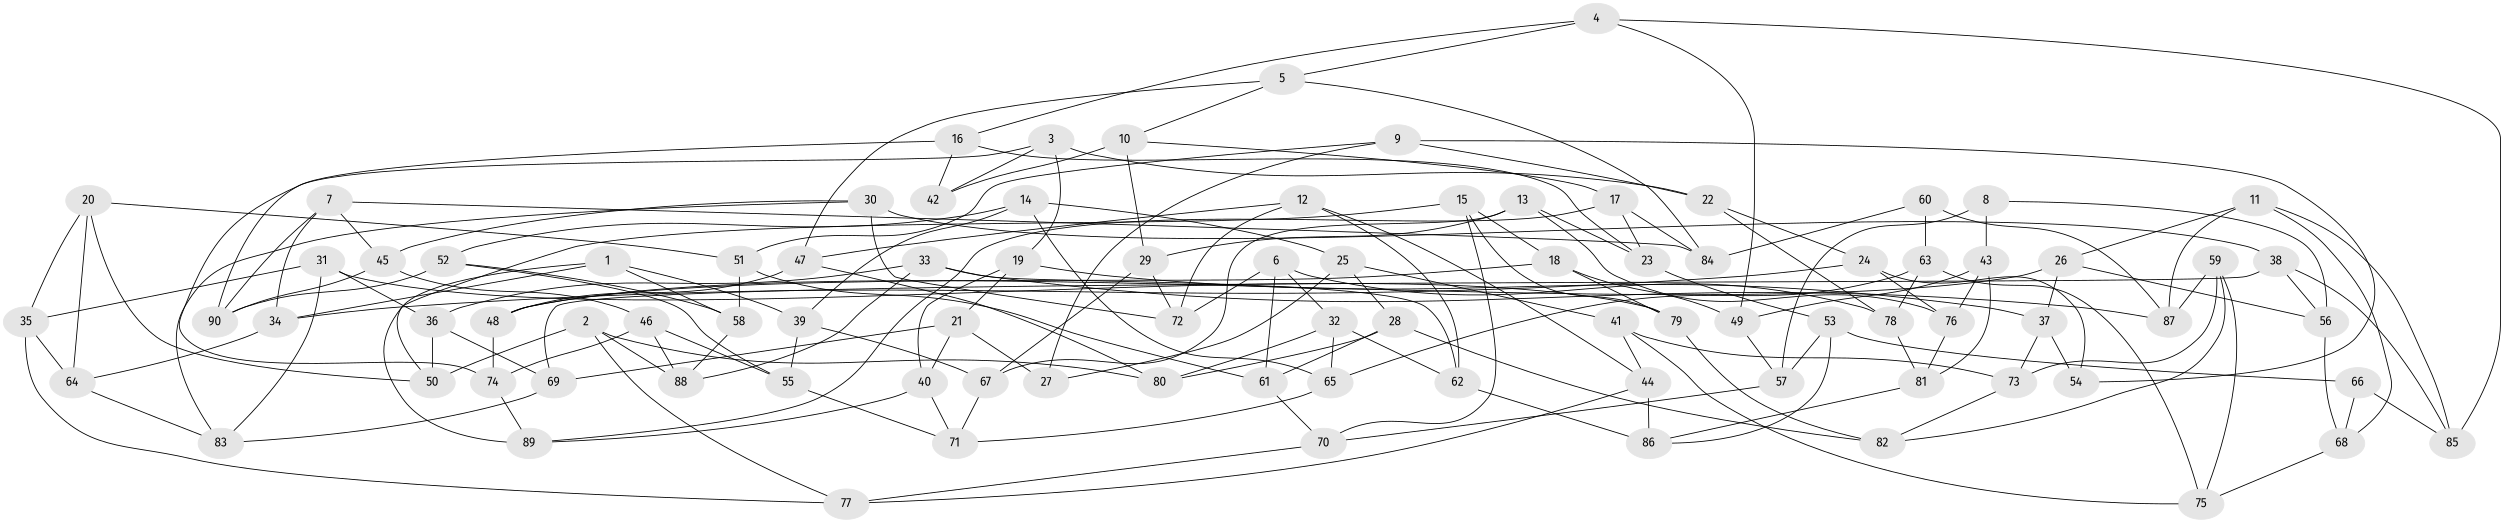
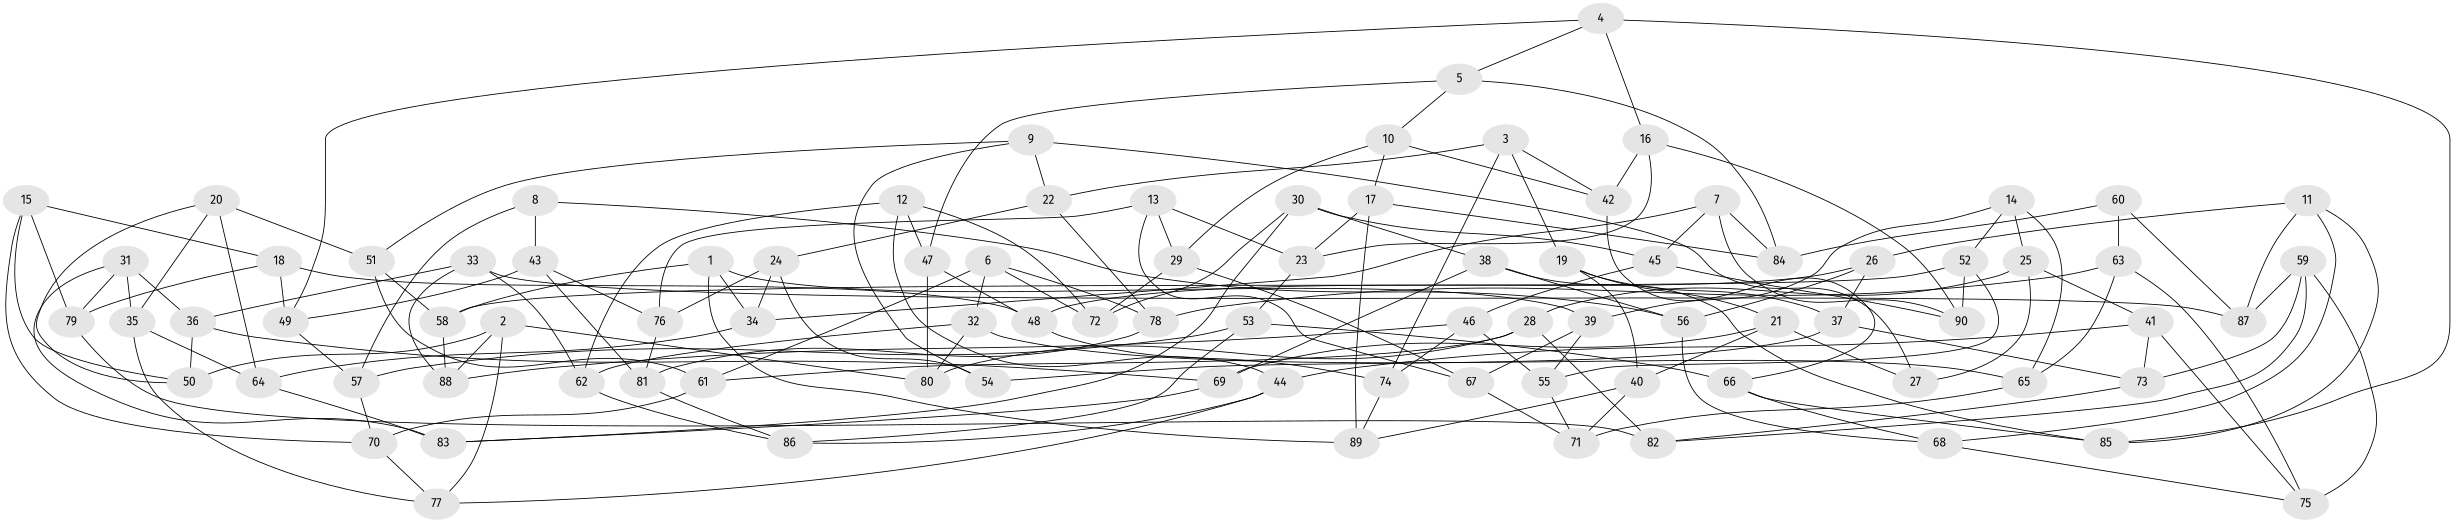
none -> (1840, 286)
